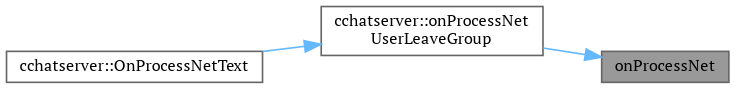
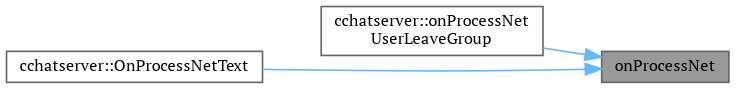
(283, 49) -> (424, 71)
